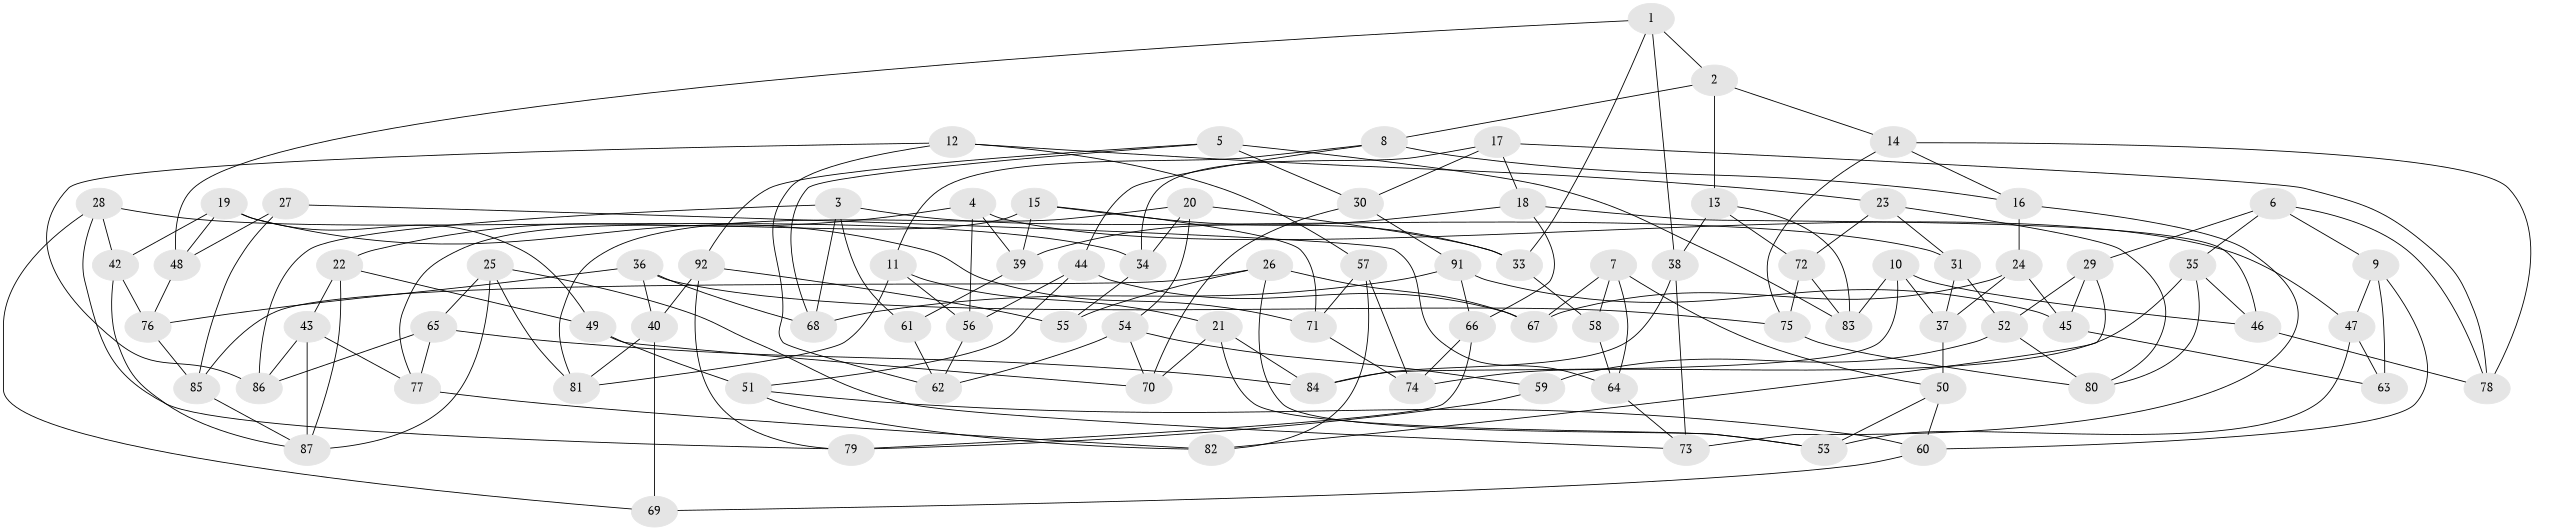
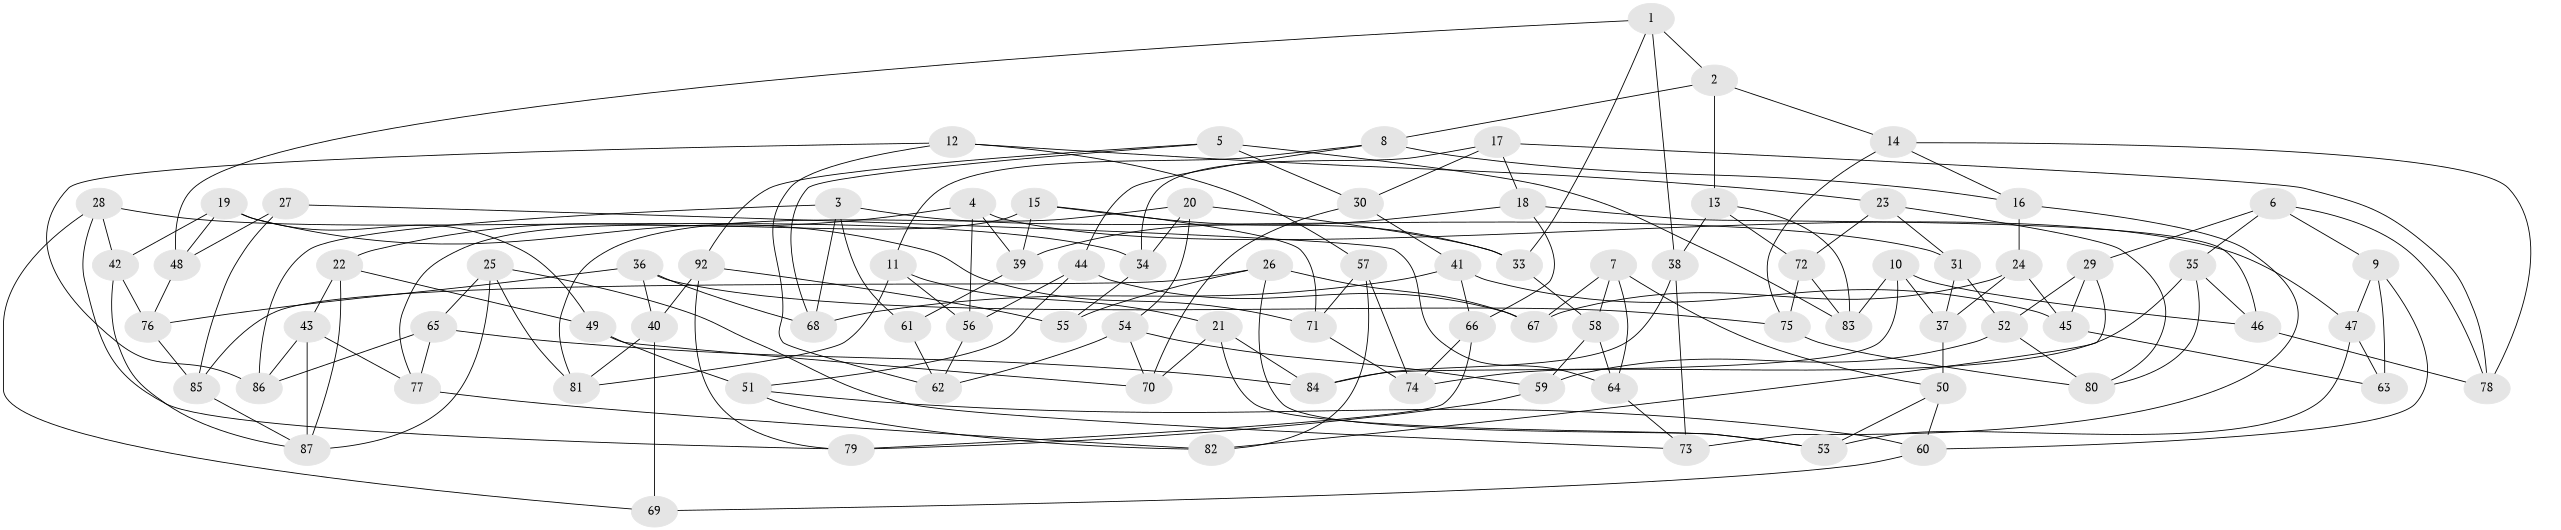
(1458, 265) -> (1458, 265)
none -> (1572, 353)
